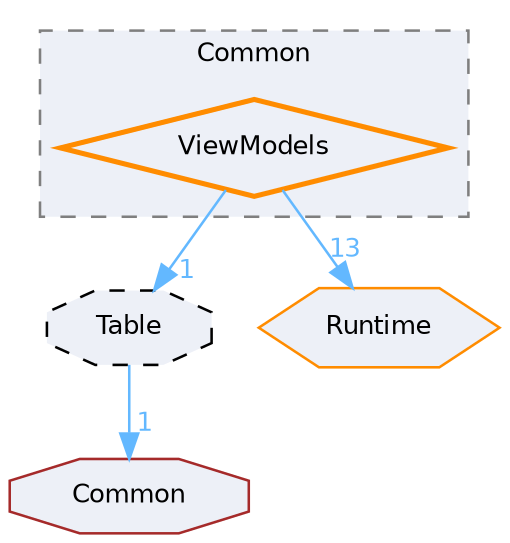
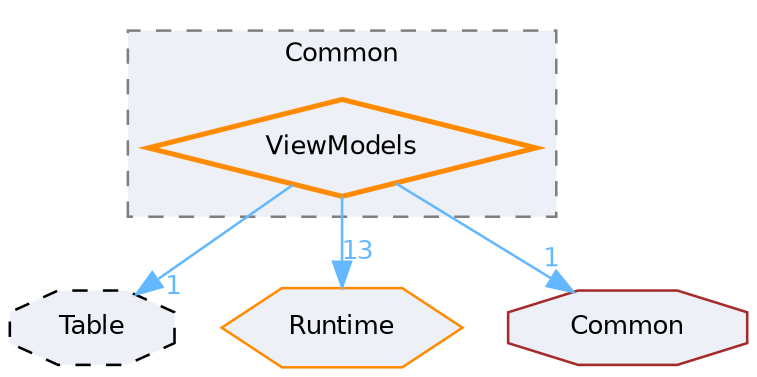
(129, 399) -> (477, 233)
